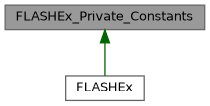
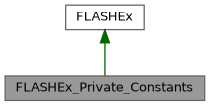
(105, 59) -> (105, 59)
